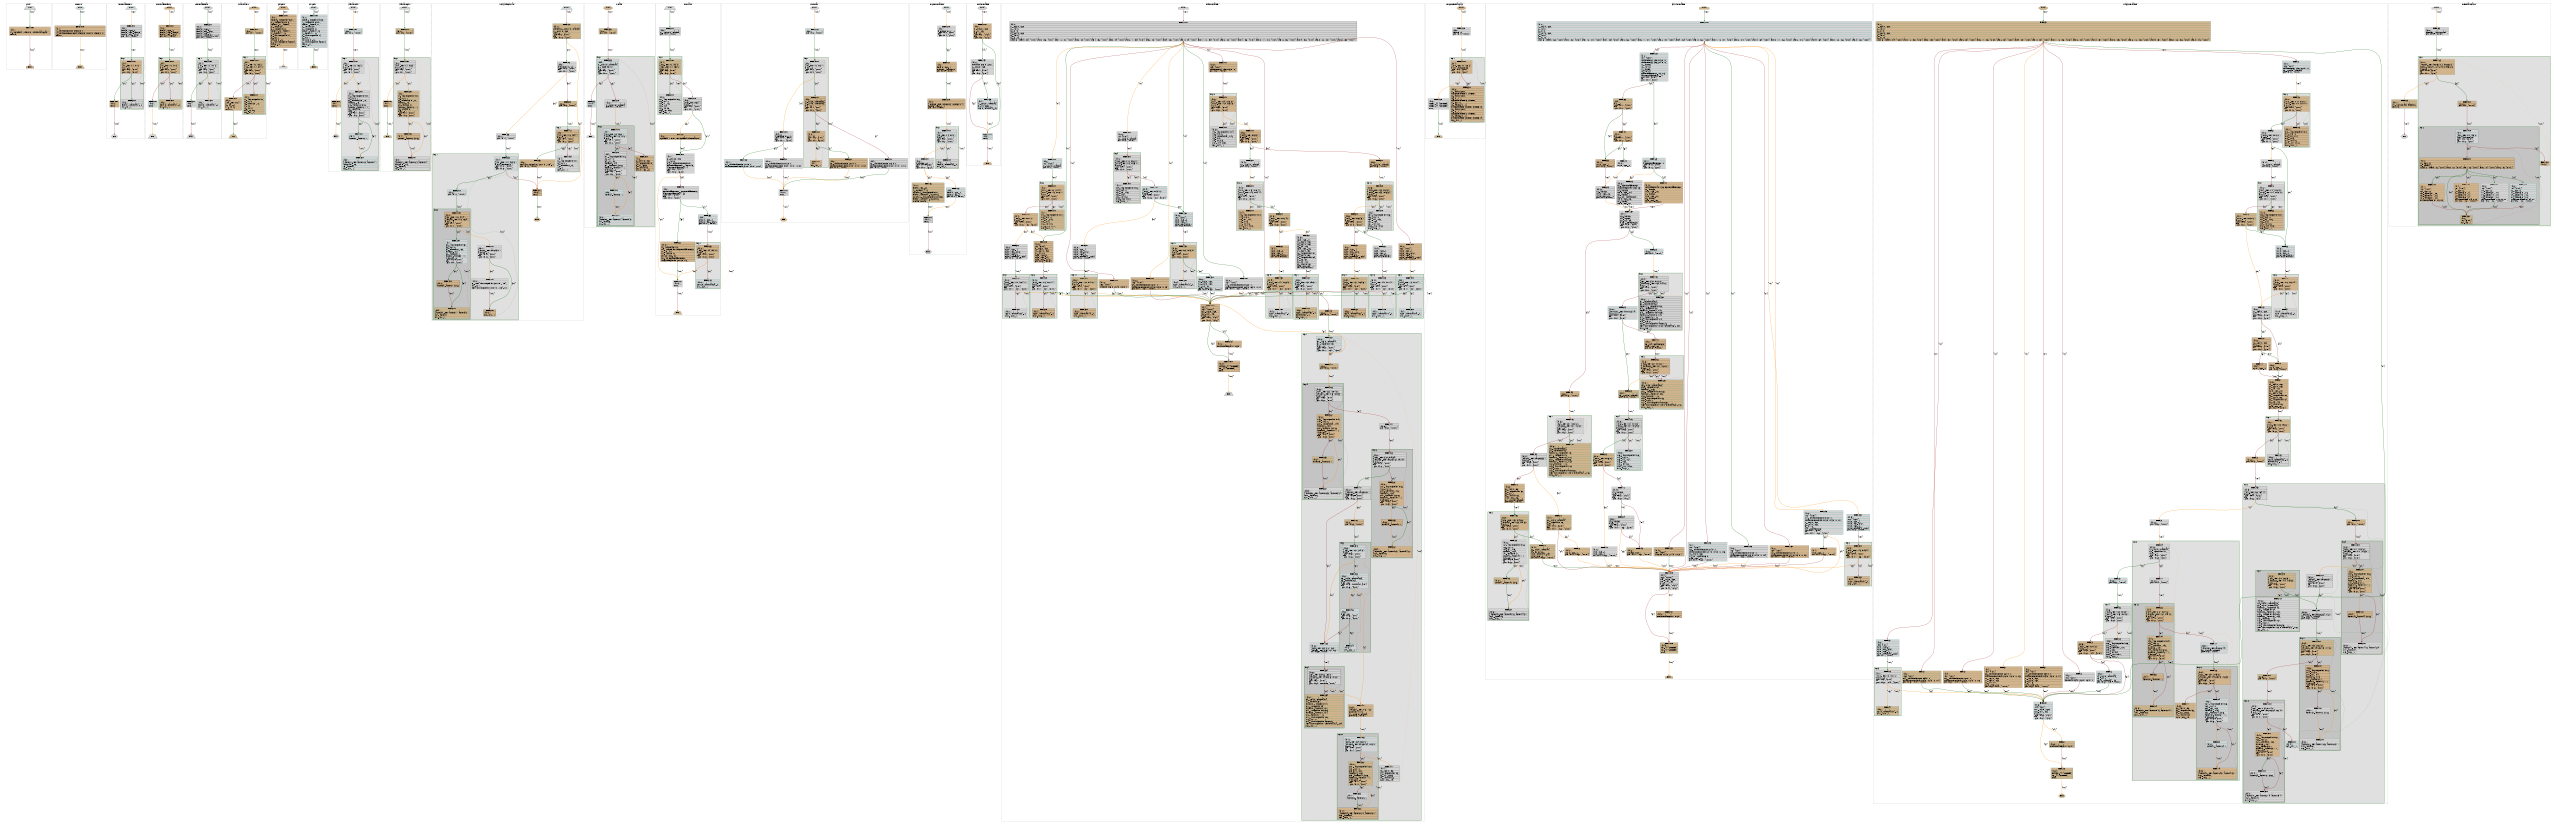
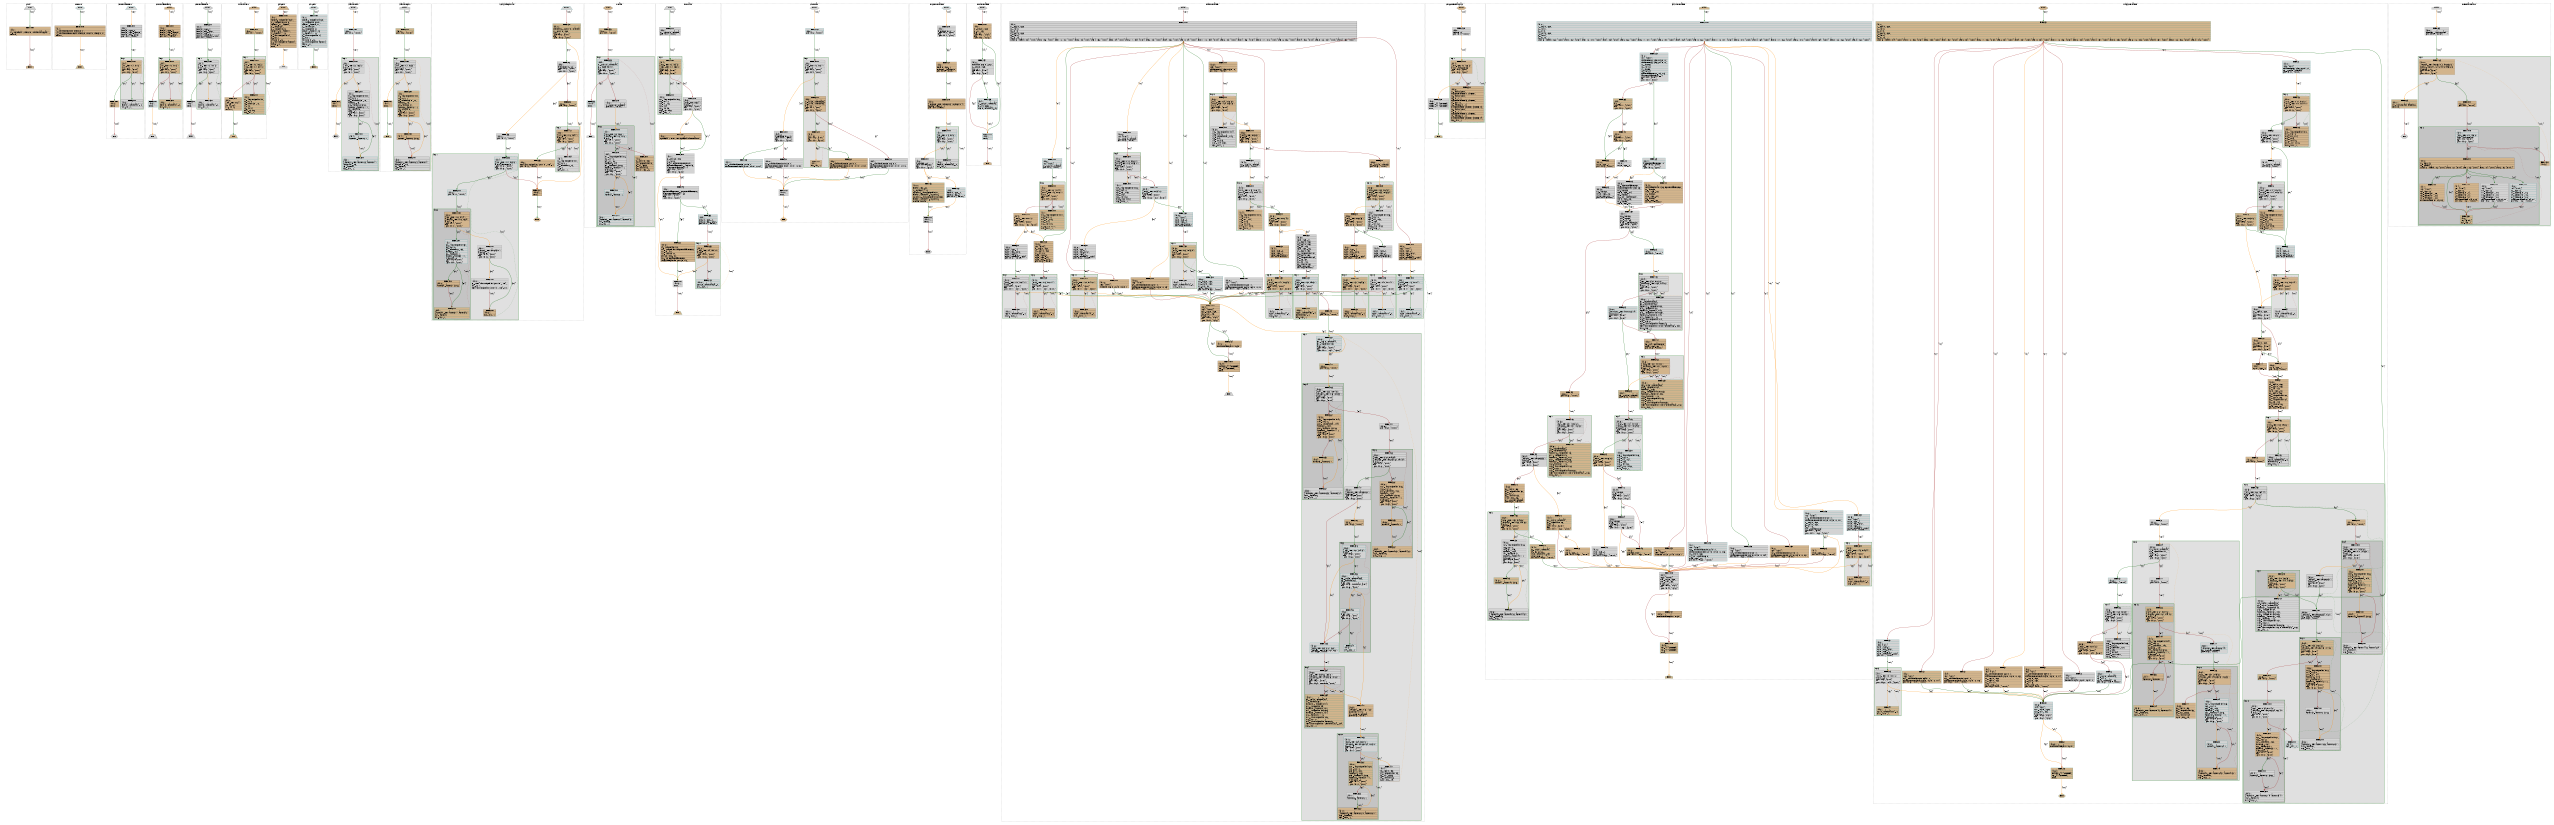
(2270, 586) -> (2271, 586)
